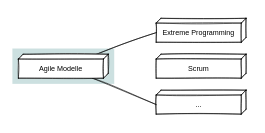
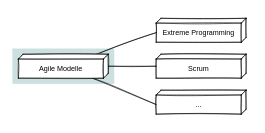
none -> (132, 66)
